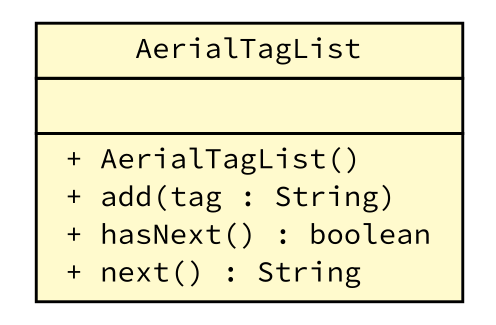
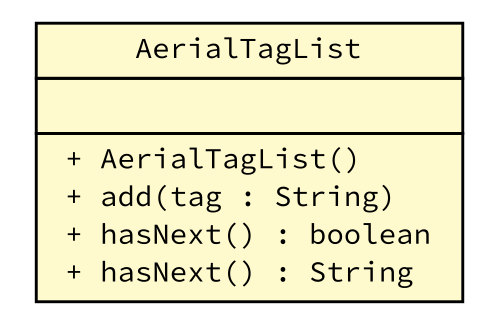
(215, 273) -> (241, 273)
